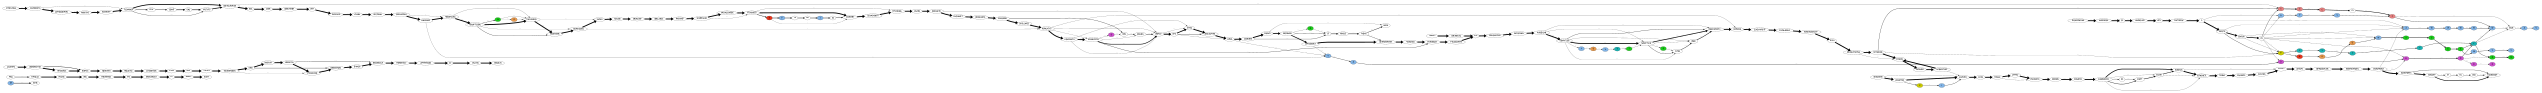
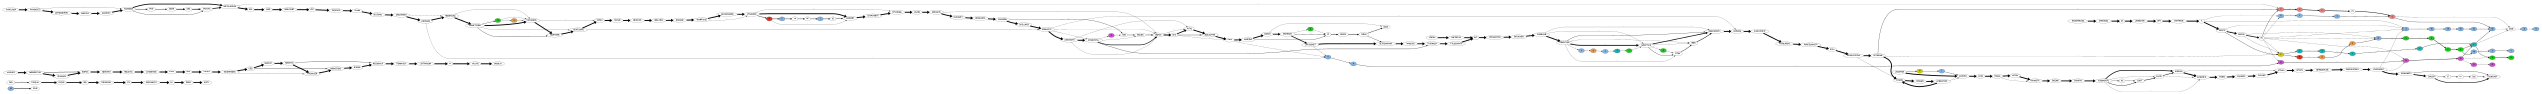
(1878, 77) -> none
